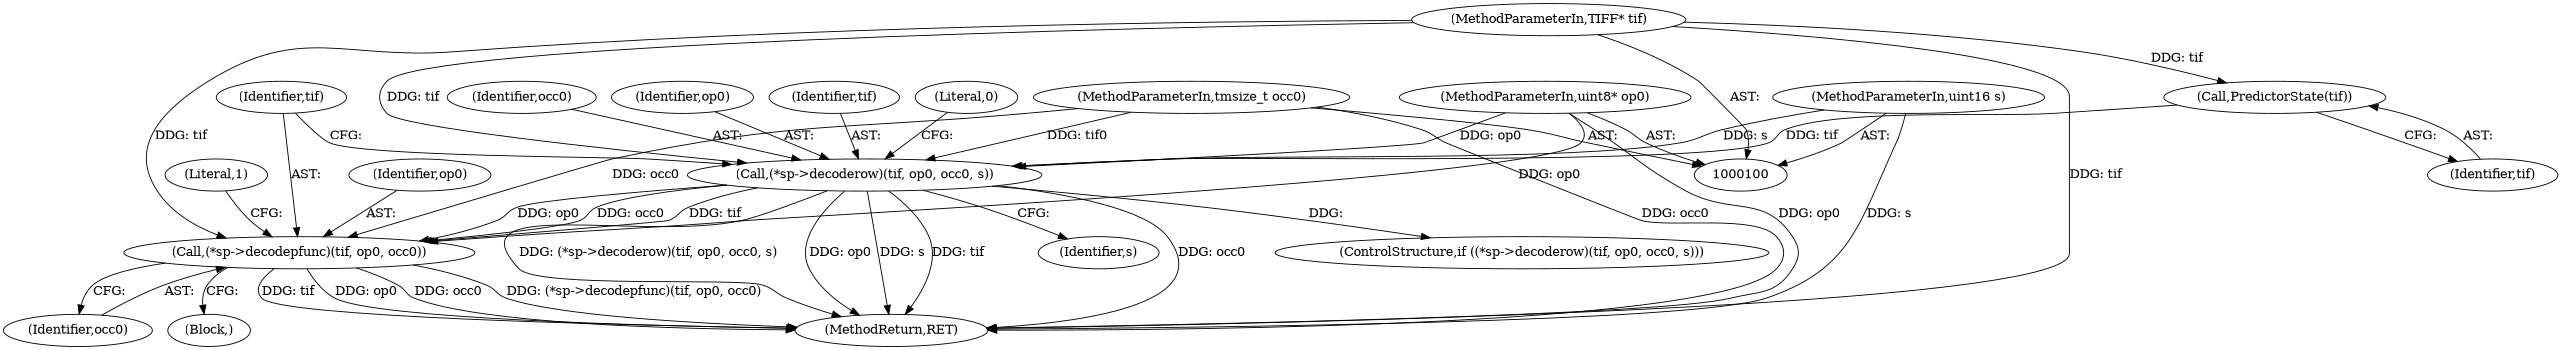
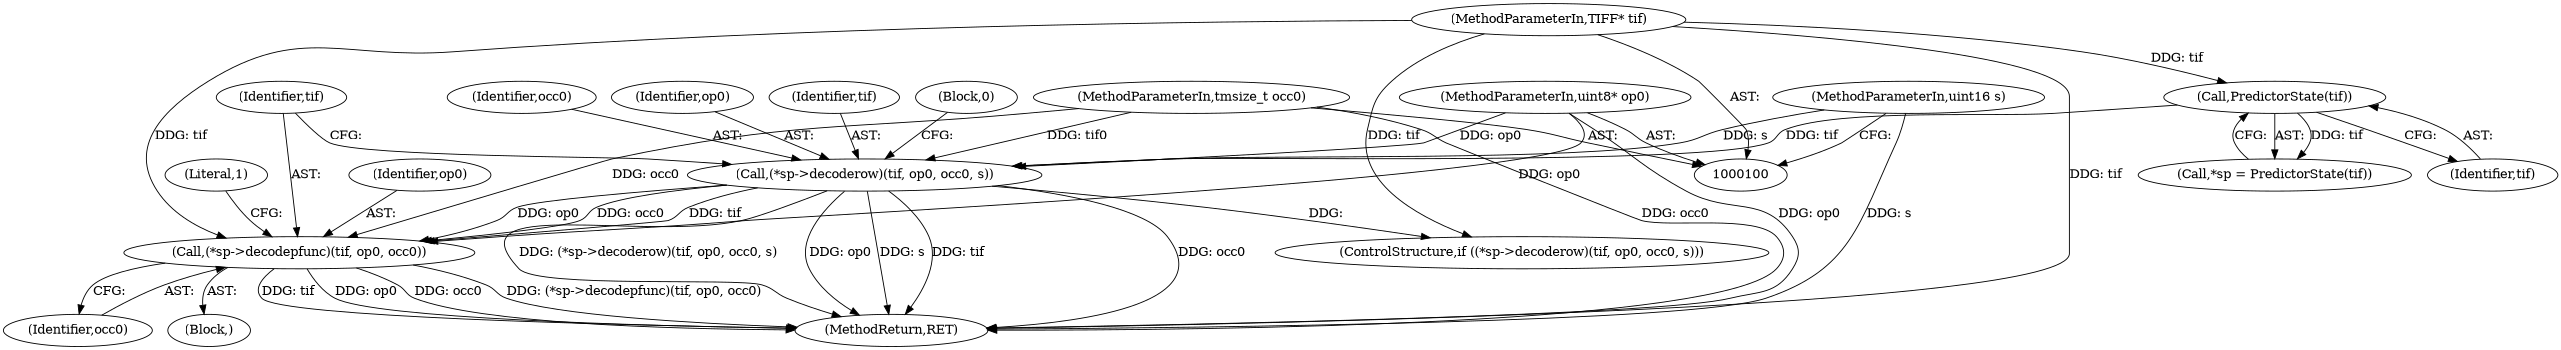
(704, 45) -> (1368, 126)
(966, 97) -> (966, 97)
(1877, 136) -> (1877, 136)
none -> (2275, 175)
(1099, 253) -> none
(224, 292) -> (224, 292)
